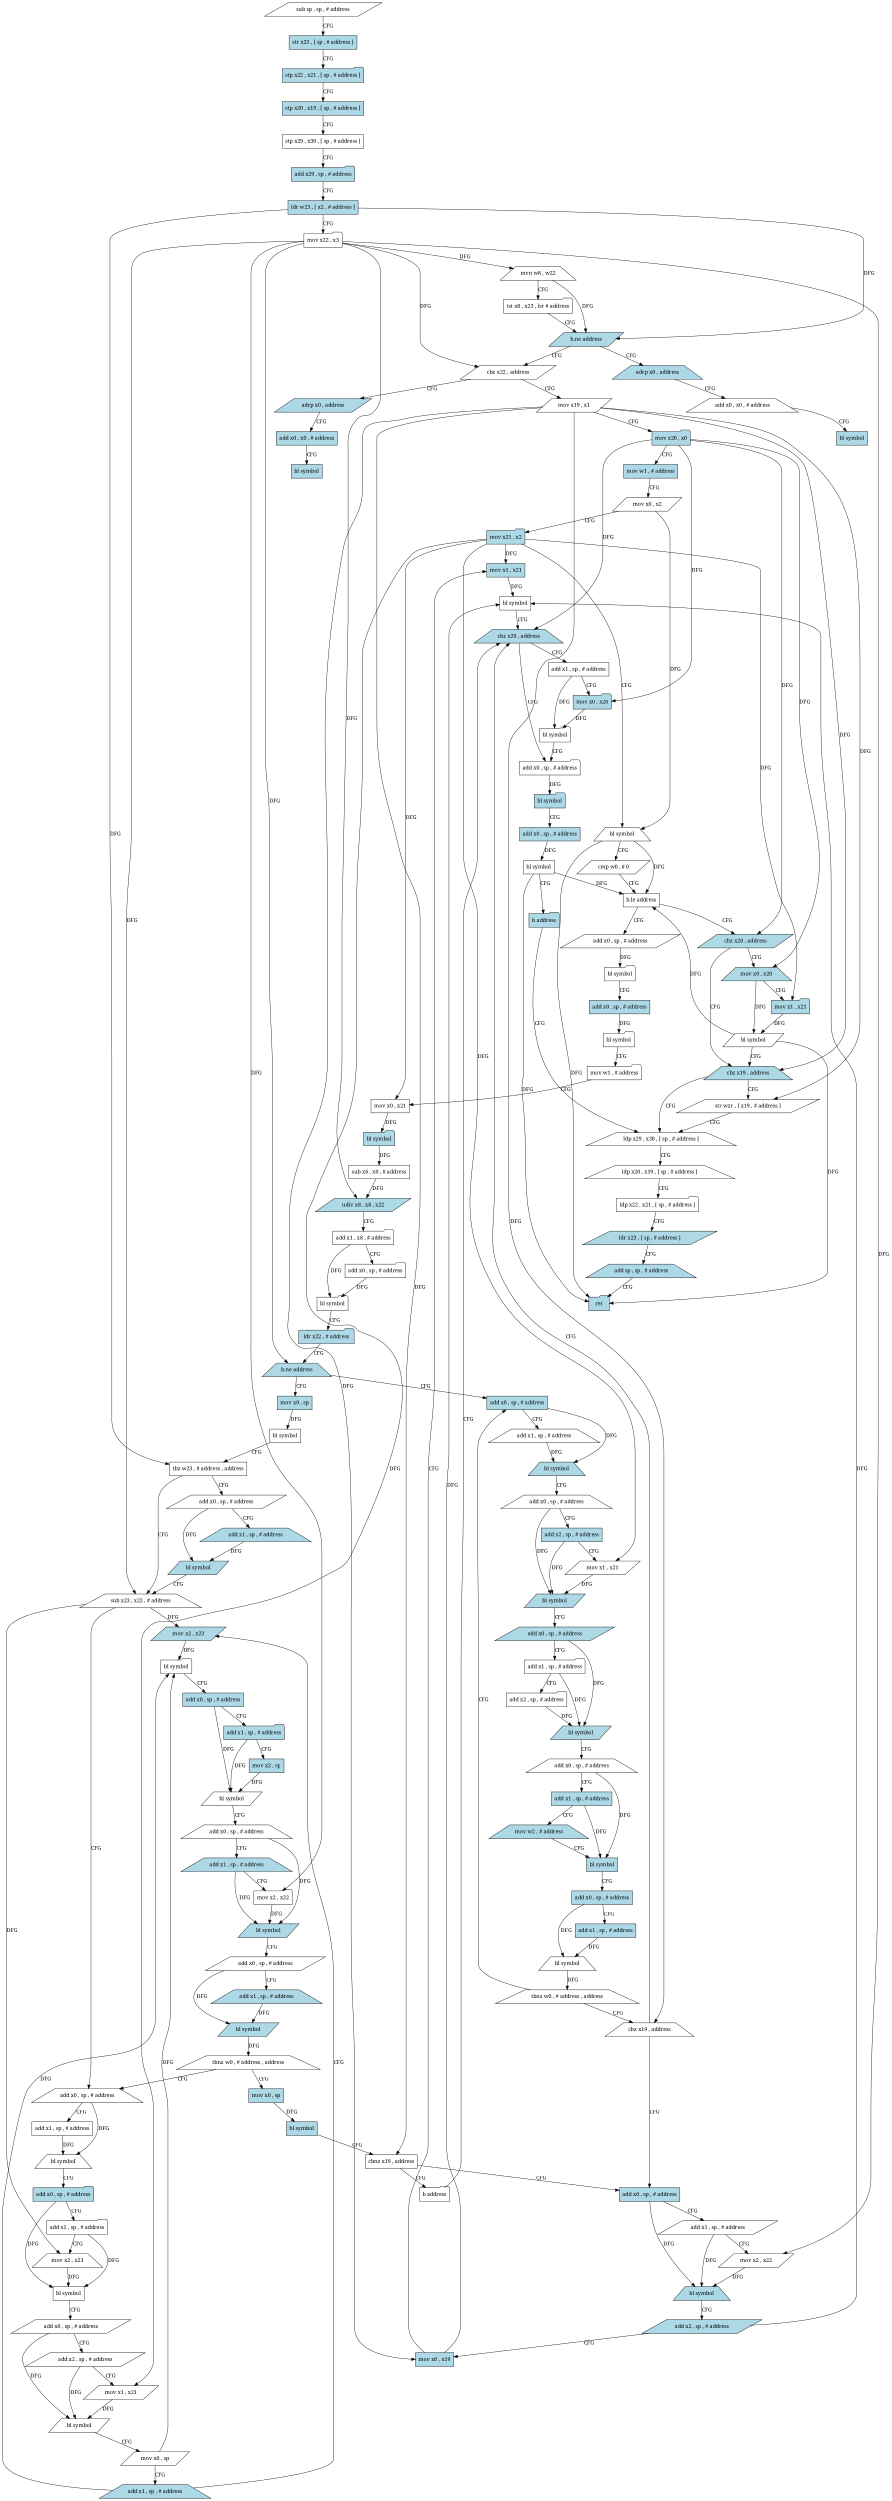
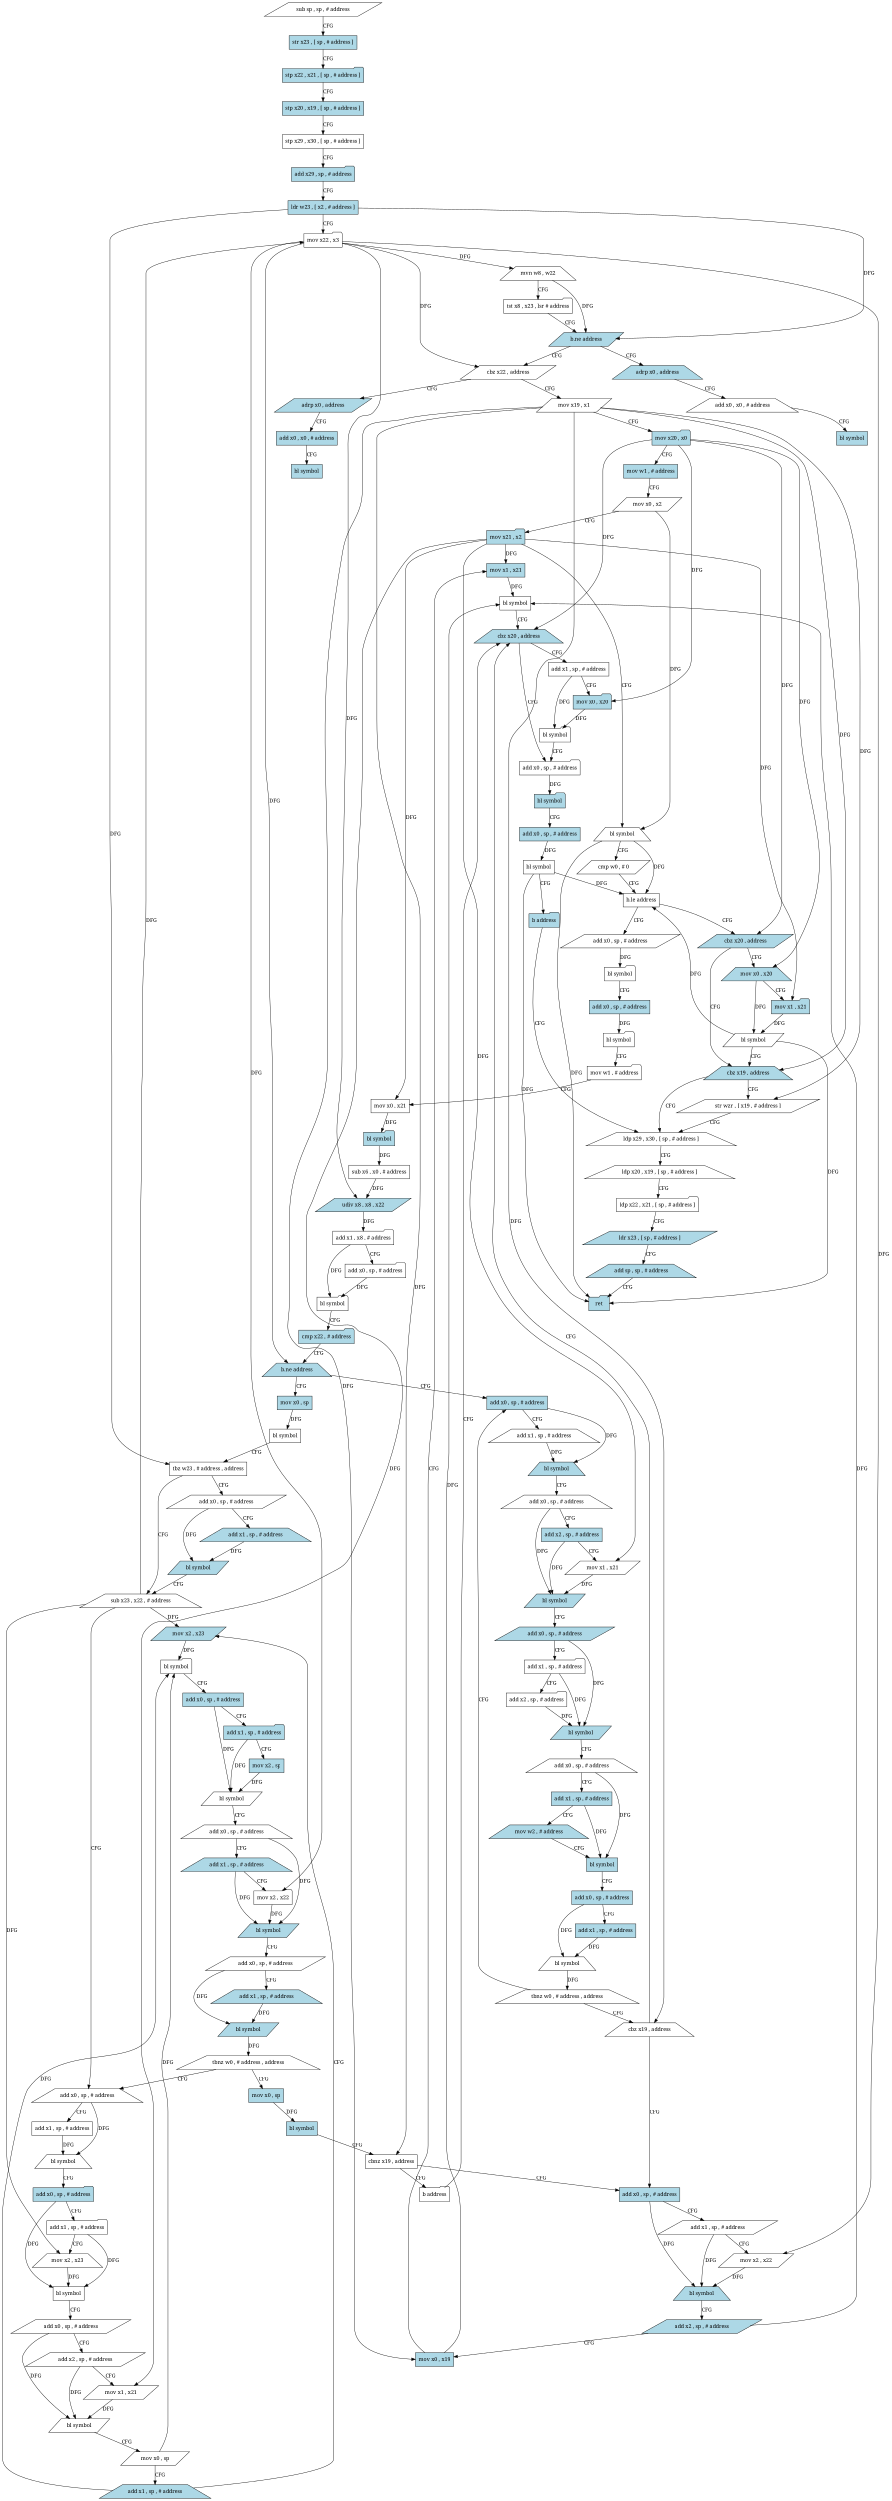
(131, 839) -> (146, 854)
(369, 1221) -> (369, 1221)
(326, 1337) -> (326, 1337)
